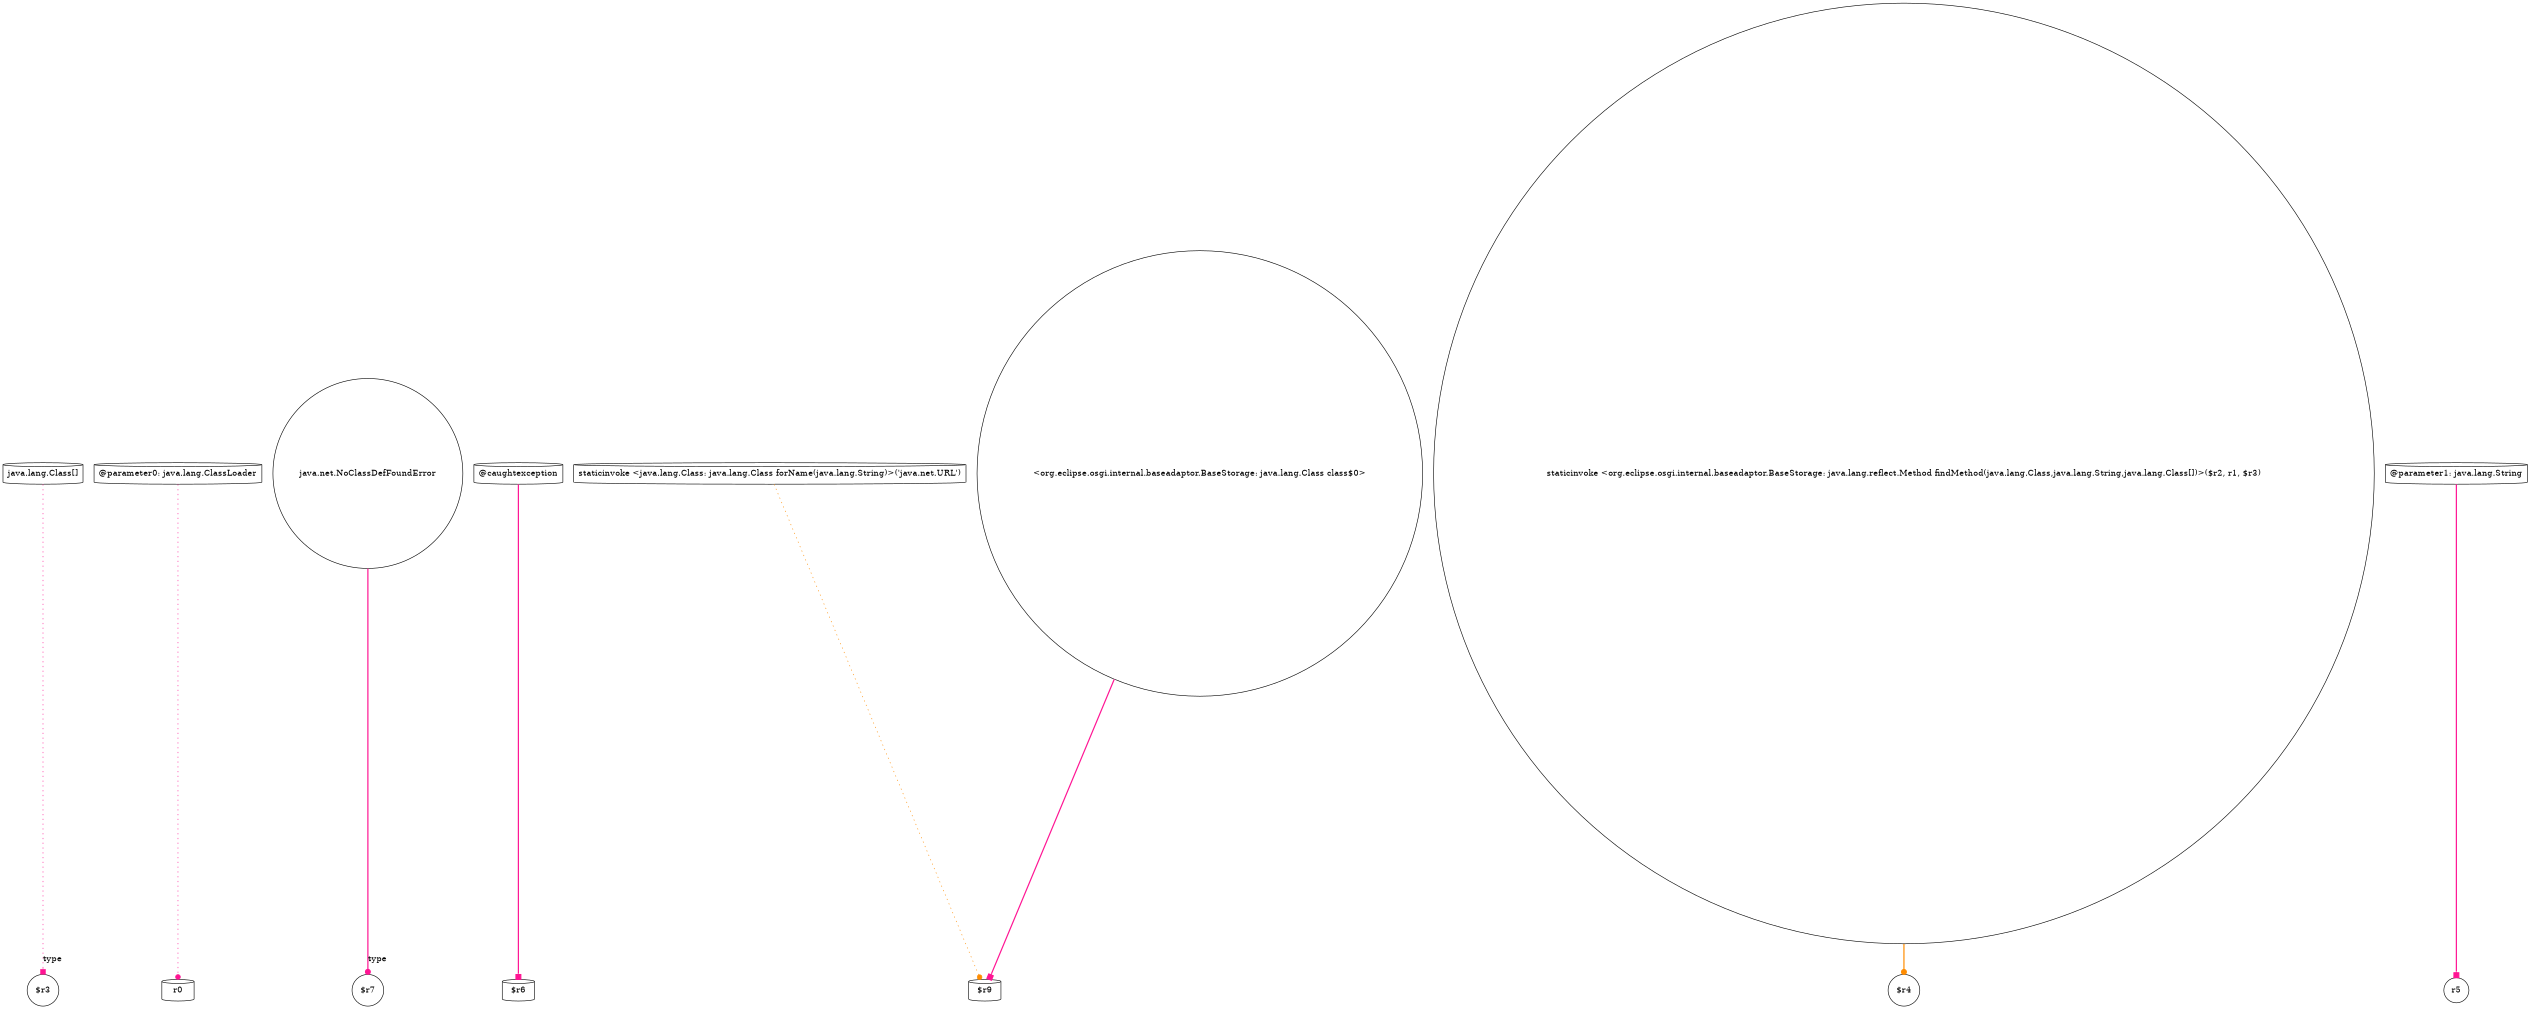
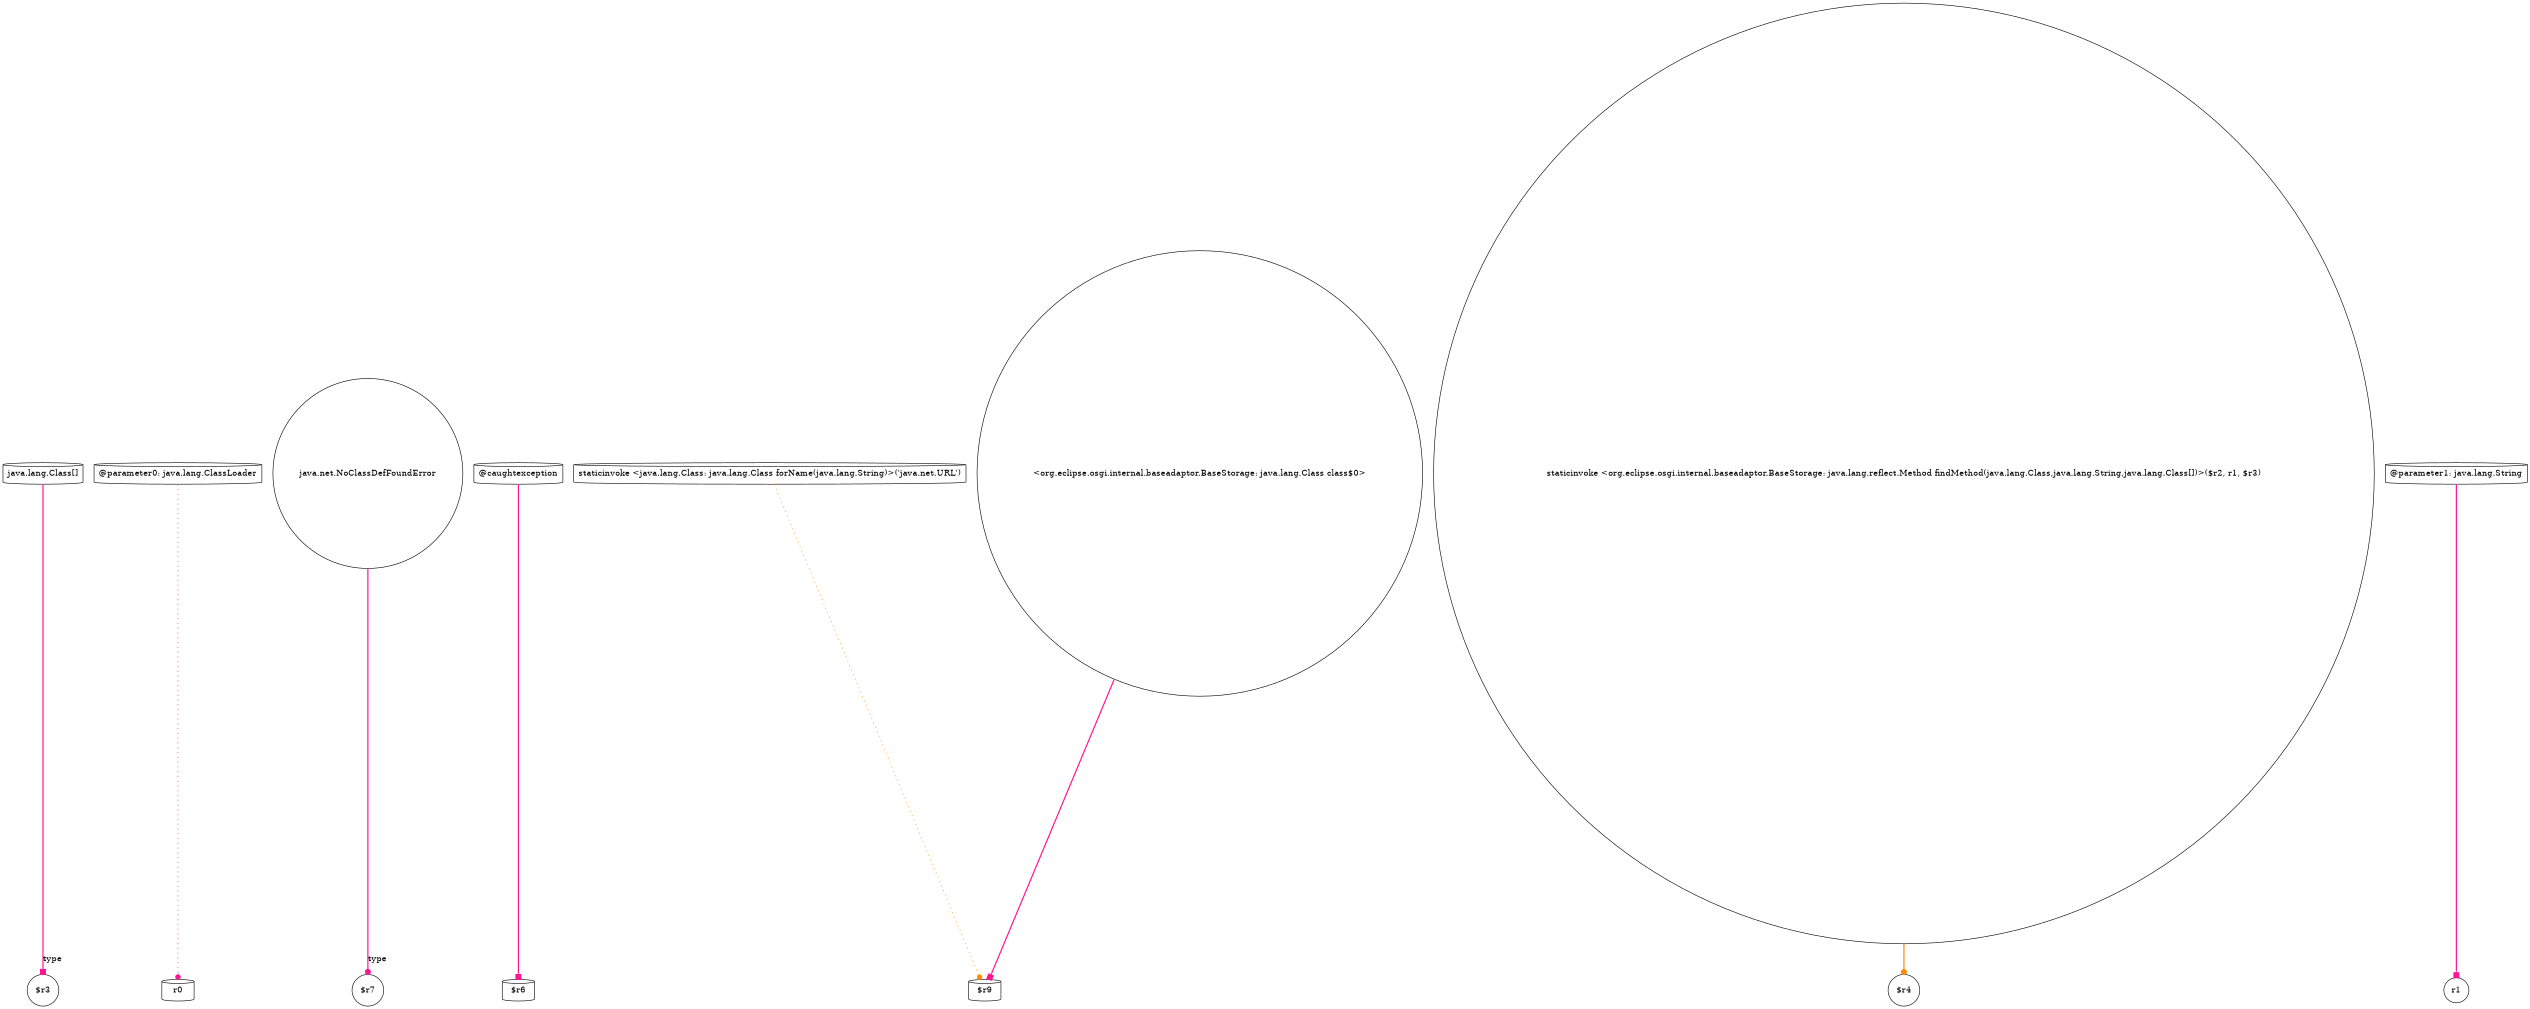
(43, 726) -> (43, 726)
(2456, 990) -> (2456, 990)
